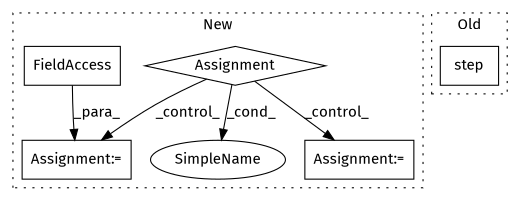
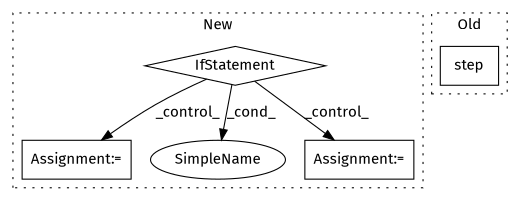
(72, 66) -> none
(235, 66) -> (235, 66)
